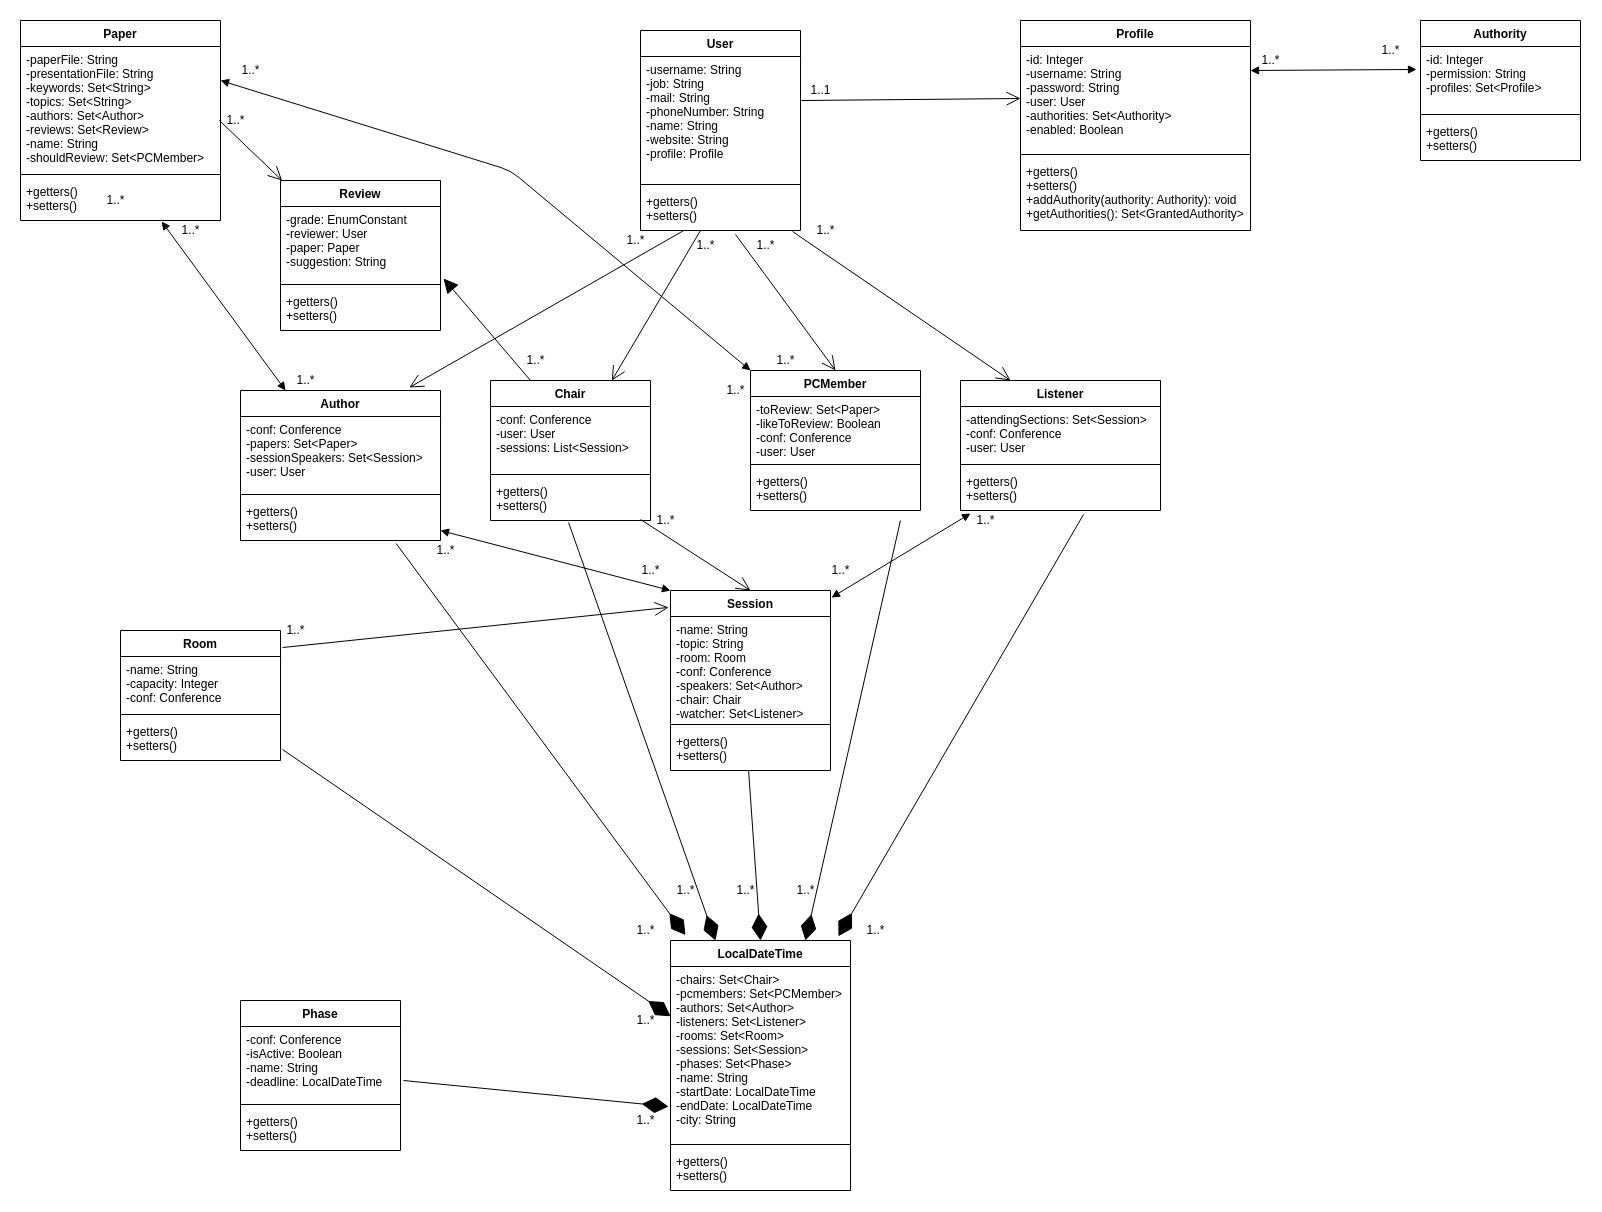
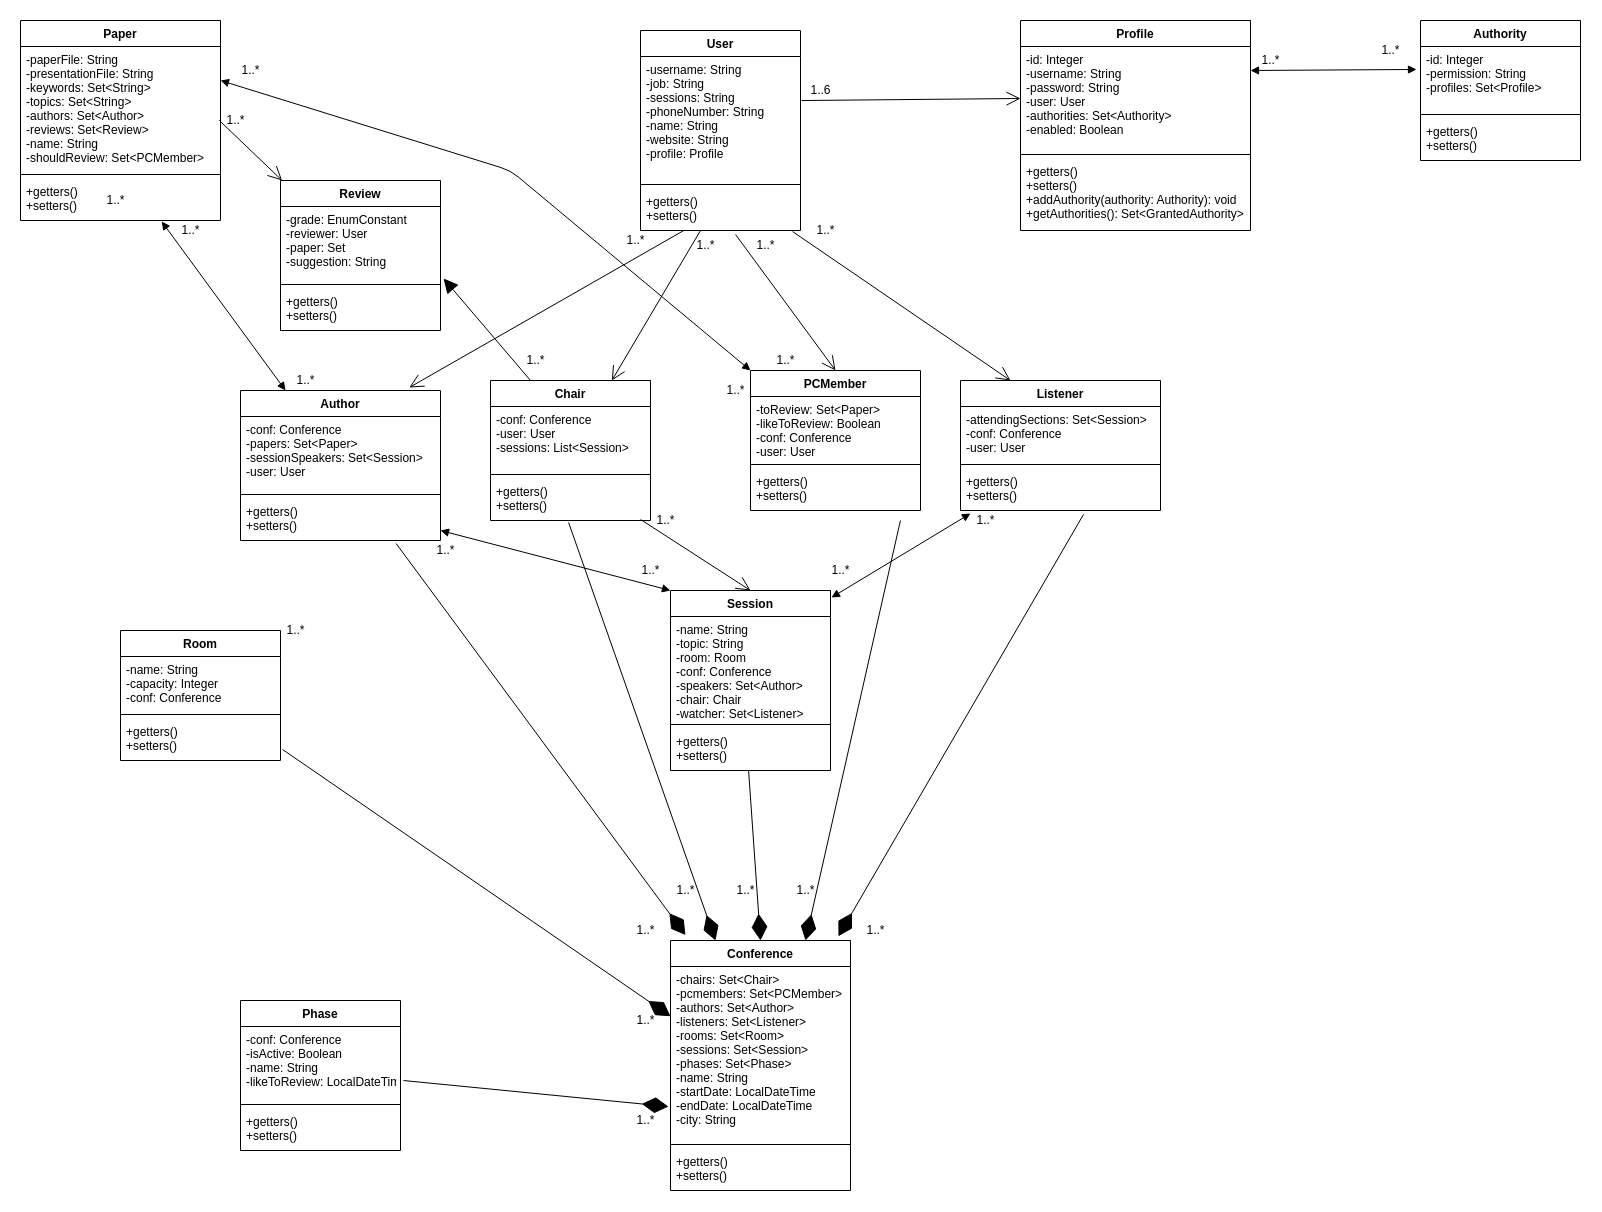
(698, 70) -> (698, 70)
(821, 91) -> (821, 91)
(350, 220) -> (350, 220)
(474, 628) -> none
(760, 954) -> (760, 954)
(300, 1040) -> (300, 1040)
